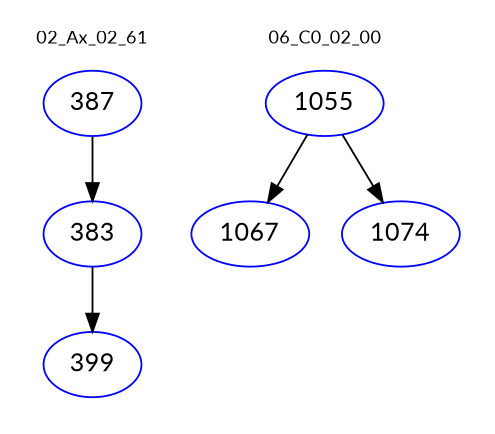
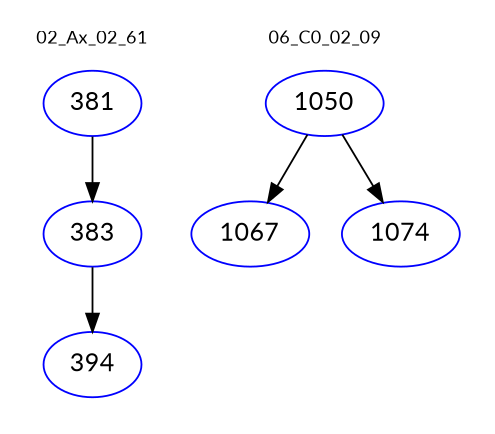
(326, 39) -> (326, 39)
(93, 103) -> (93, 103)
(325, 103) -> (325, 103)
(93, 365) -> (93, 365)
